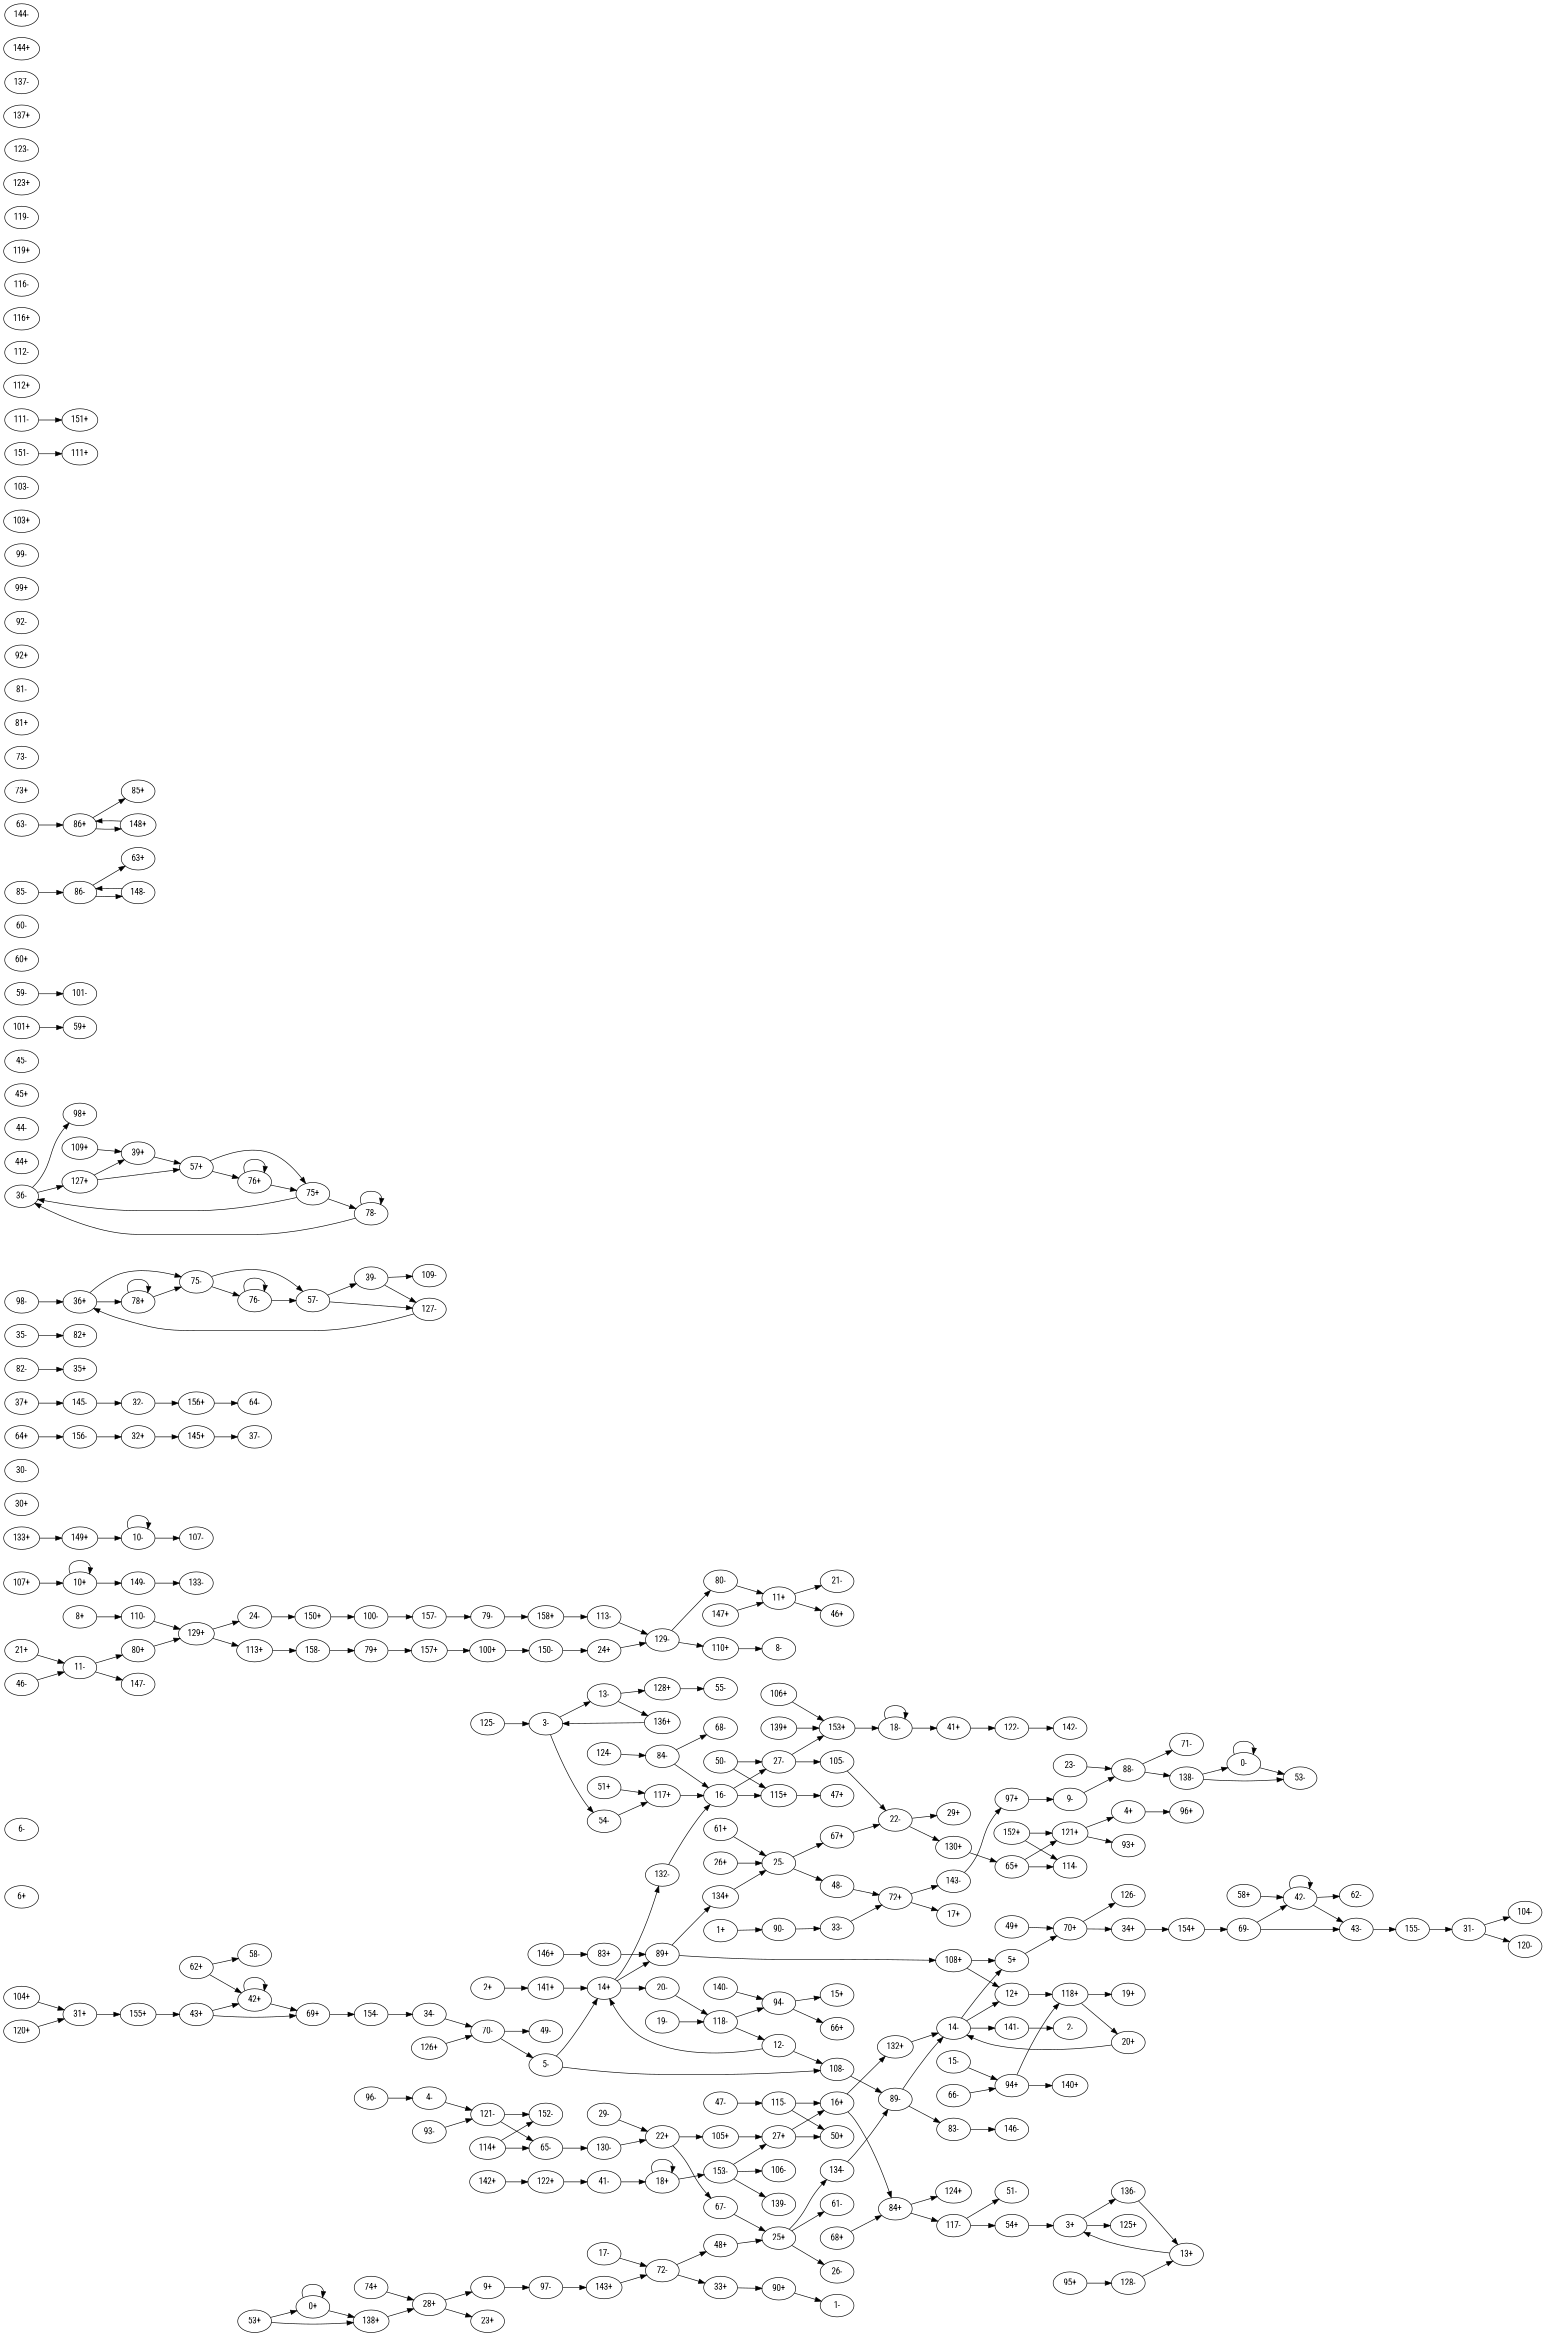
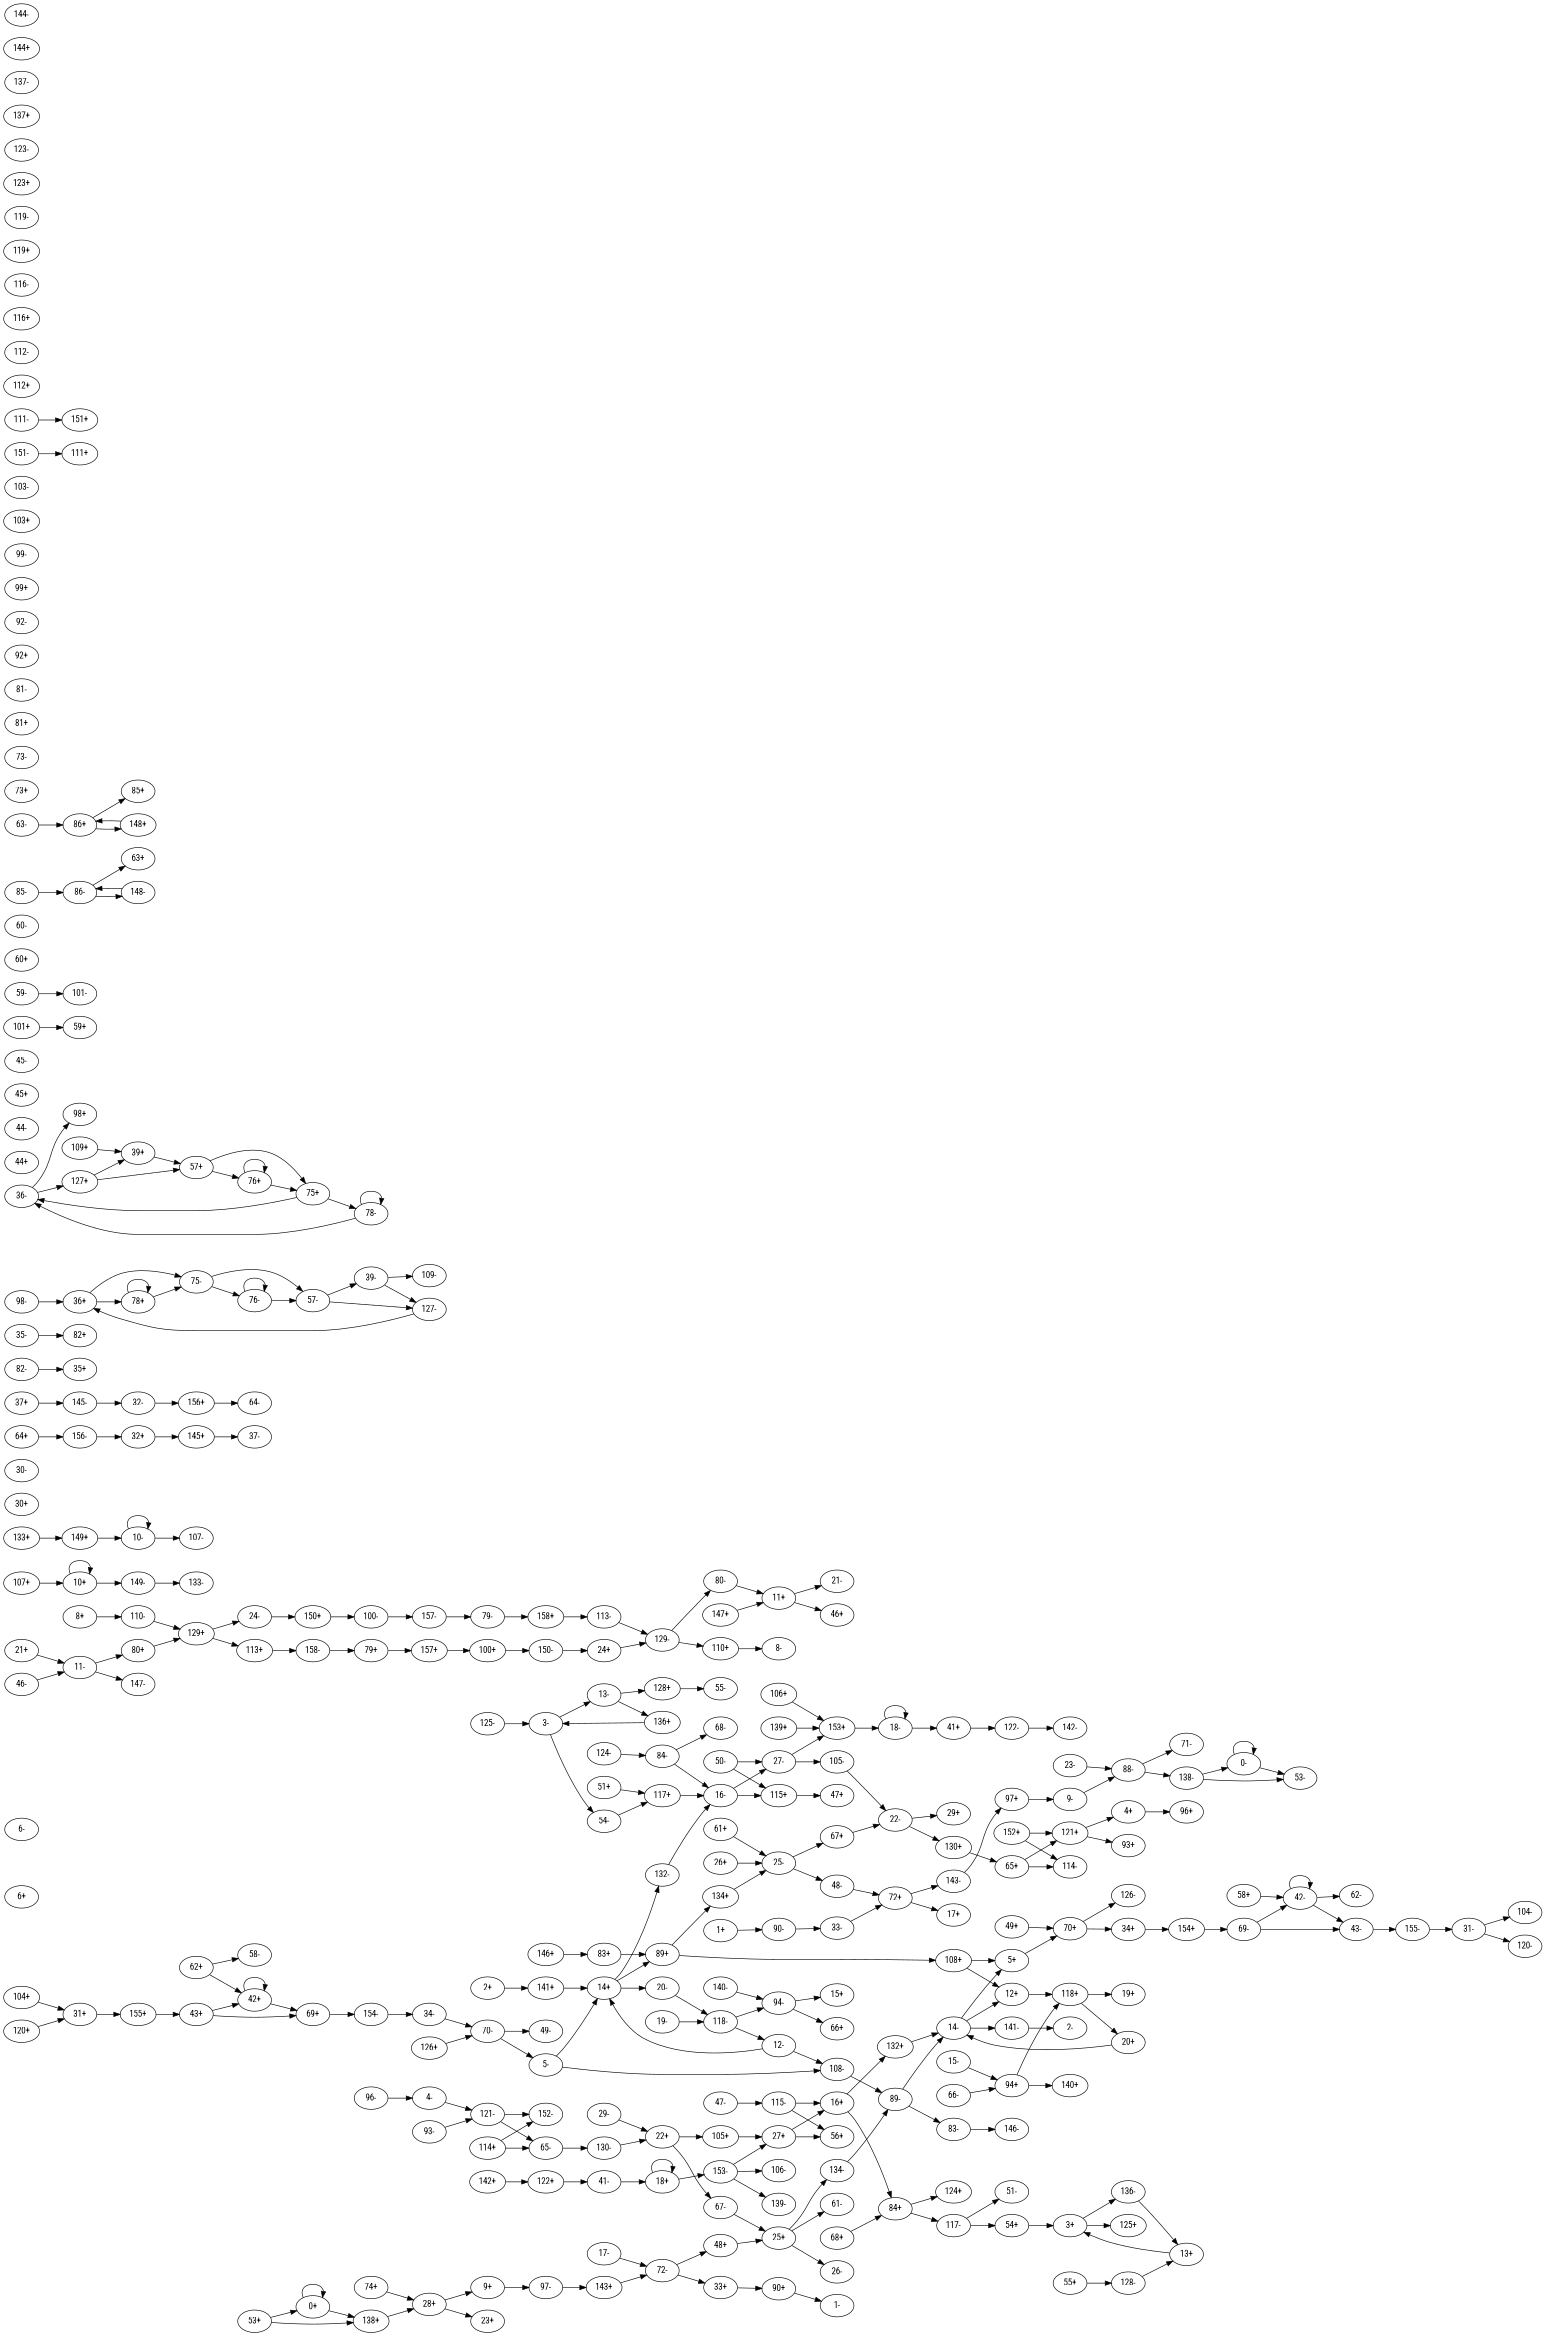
(837, 2137) -> (837, 2137)
(1070, 2283) -> (1070, 2283)
